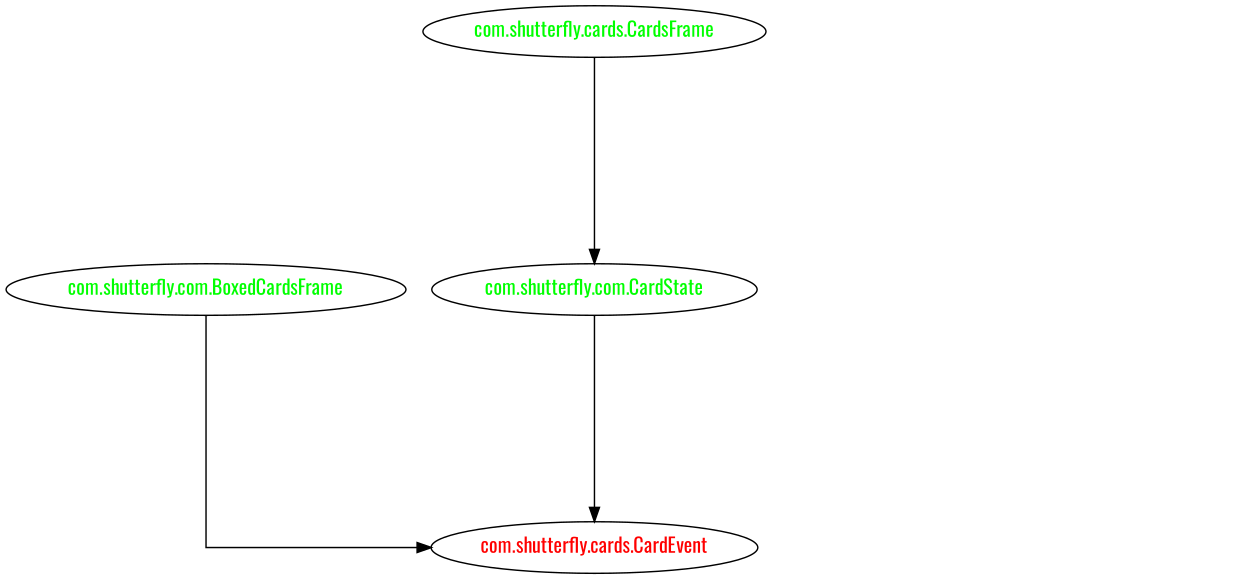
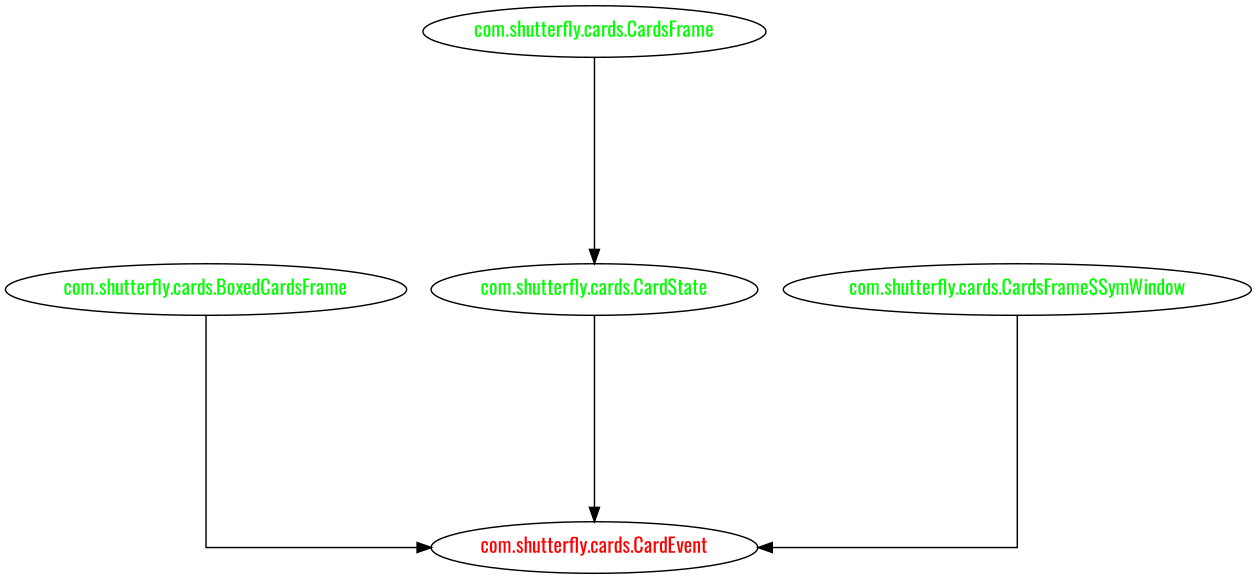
(206, 290) -> (206, 290)
(594, 290) -> (594, 290)
none -> (1017, 290)
